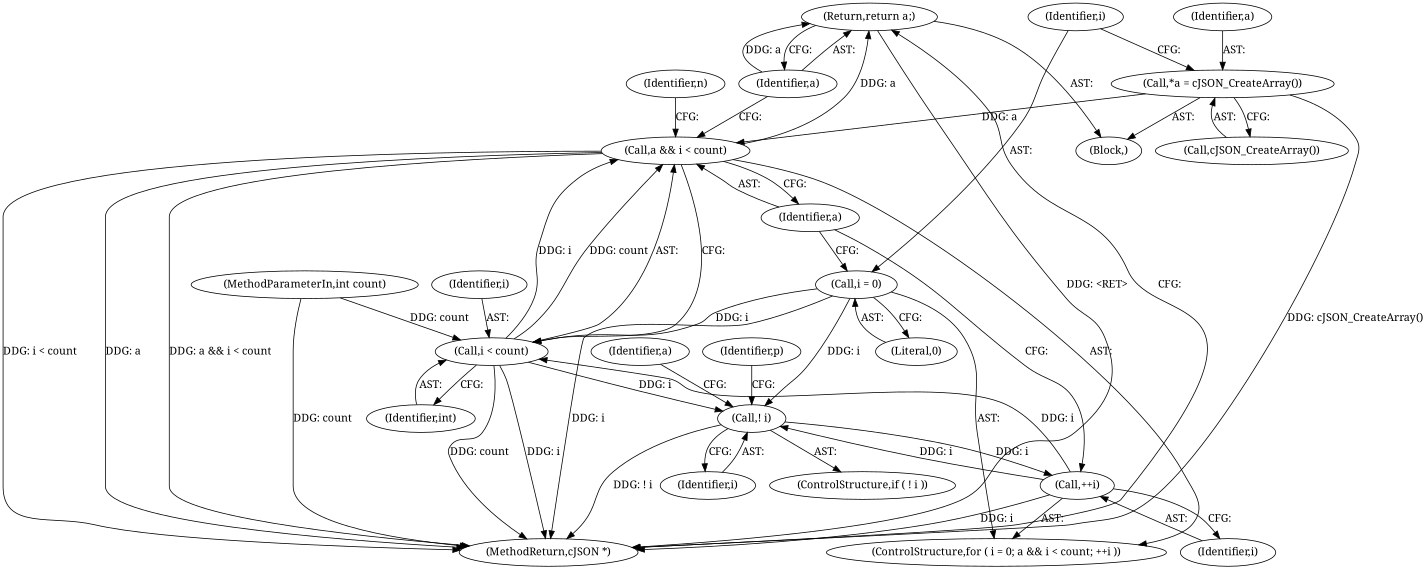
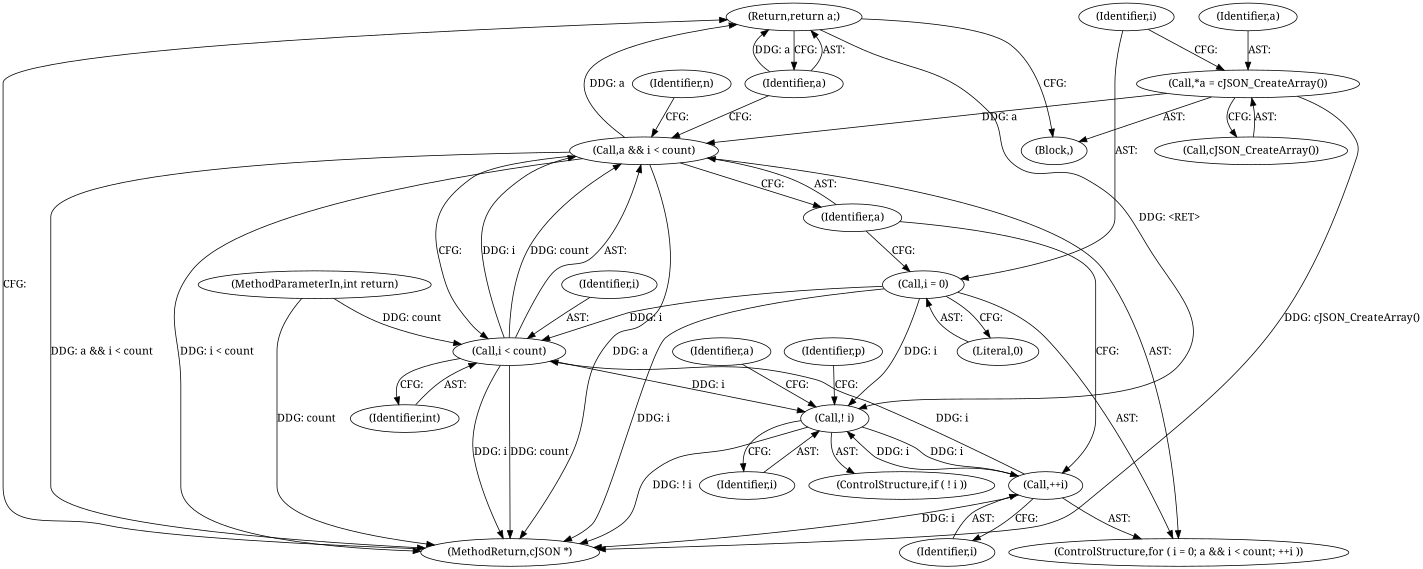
(1083, 84) -> (1056, 84)
(305, 285) -> (315, 285)
(1101, 405) -> (1158, 262)
